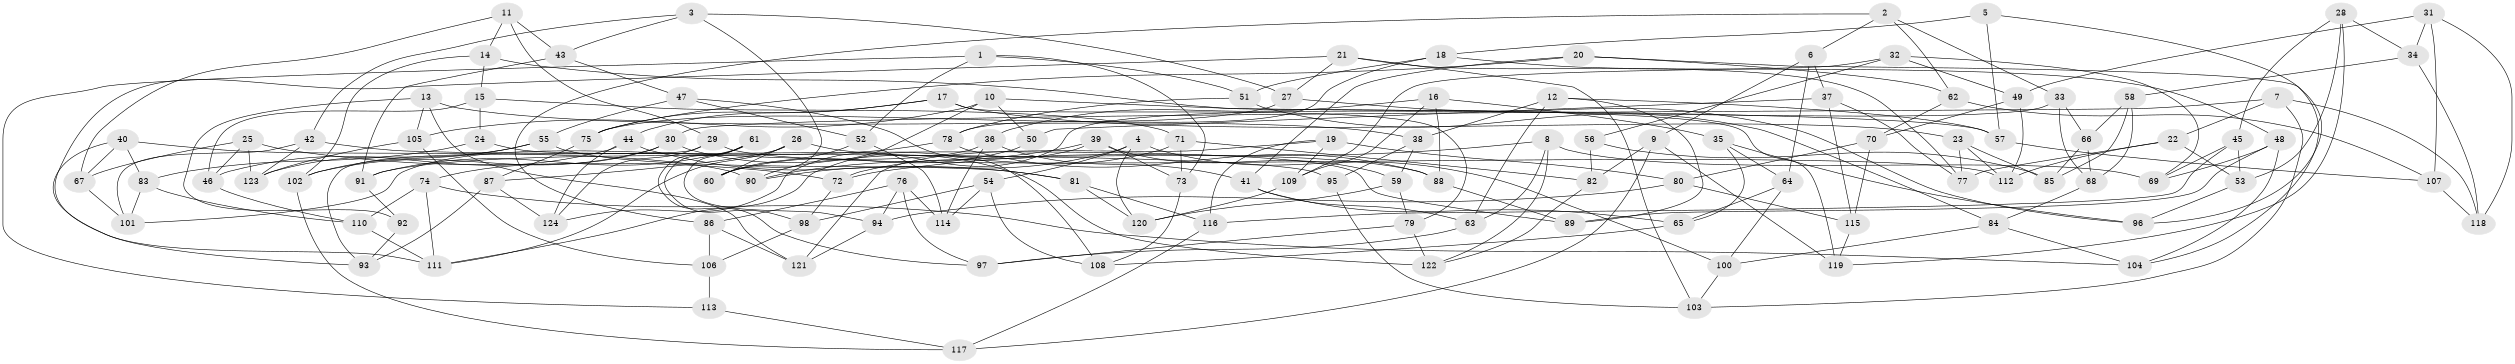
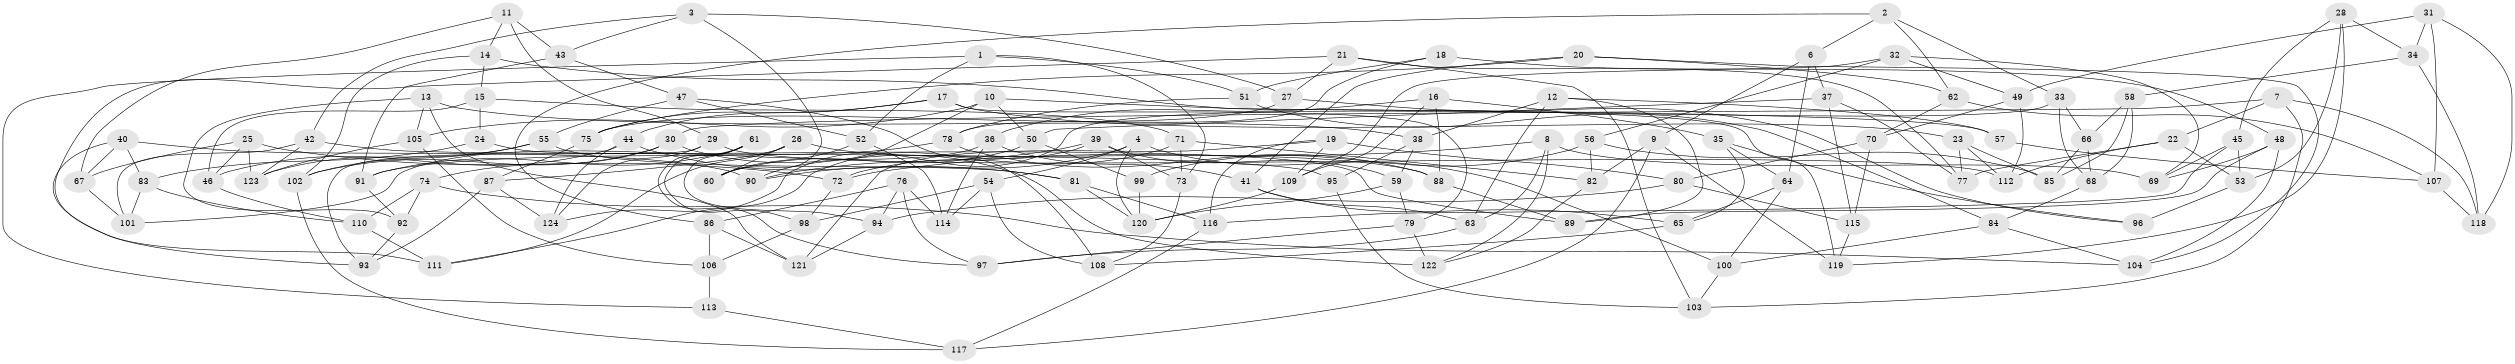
(1986, 13) -> none
none -> (1140, 182)
(430, 224) -> (414, 203)
